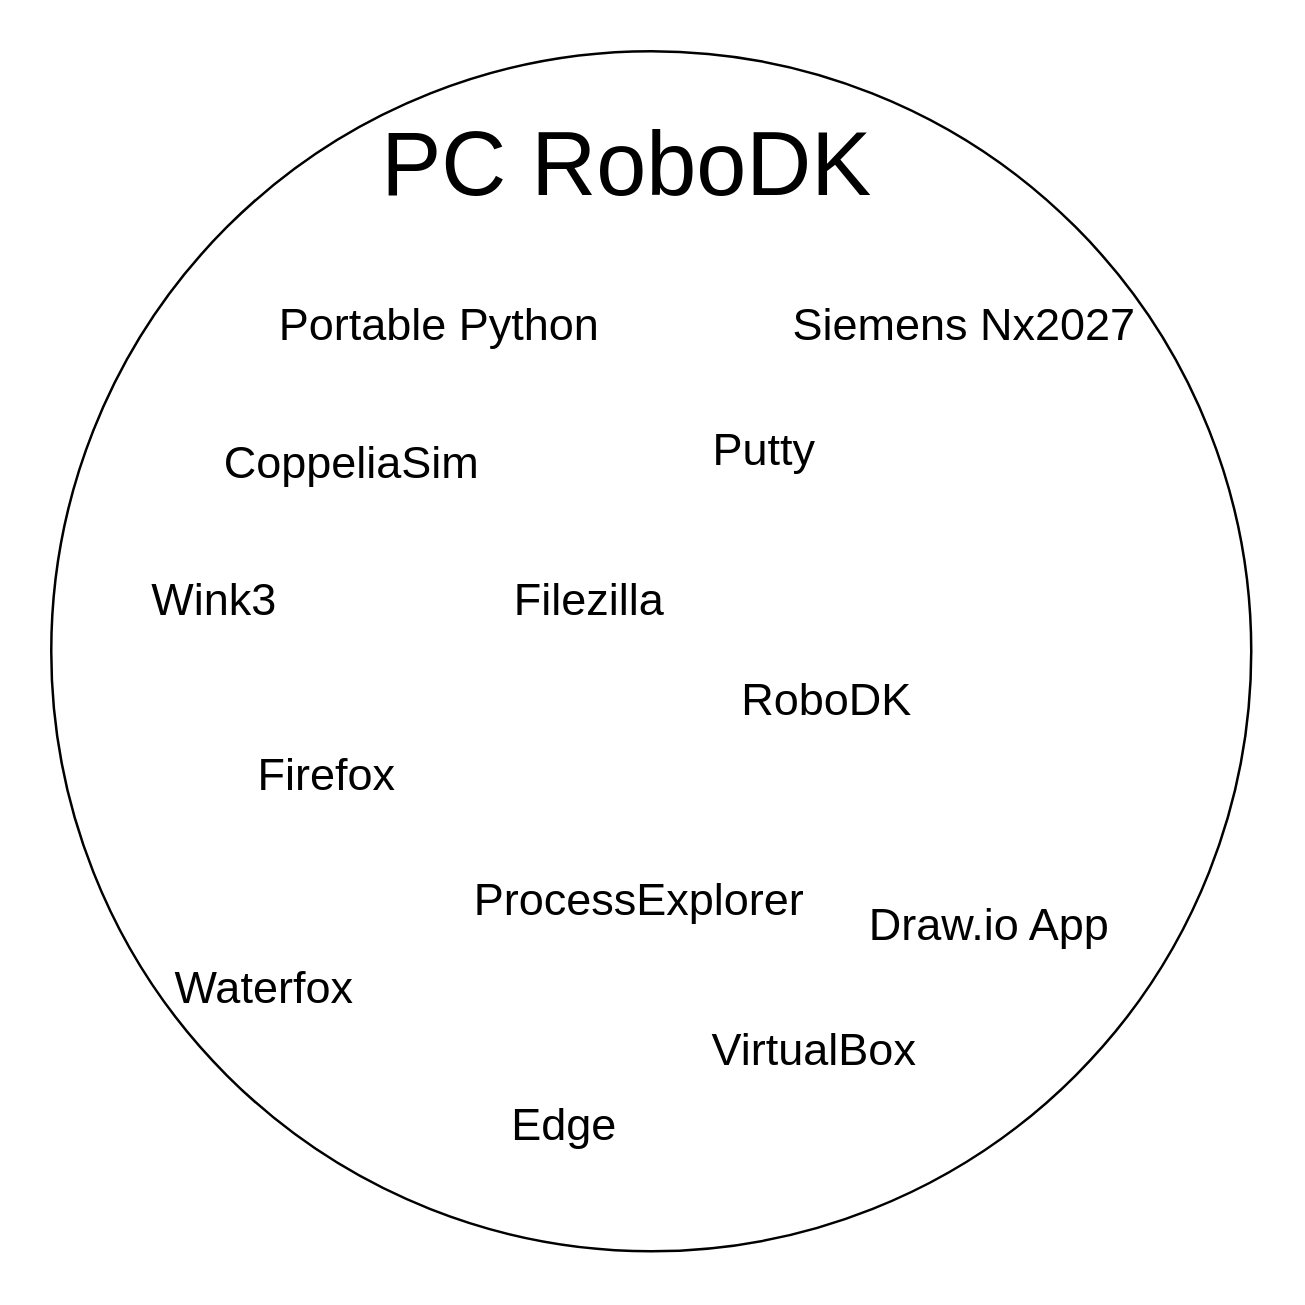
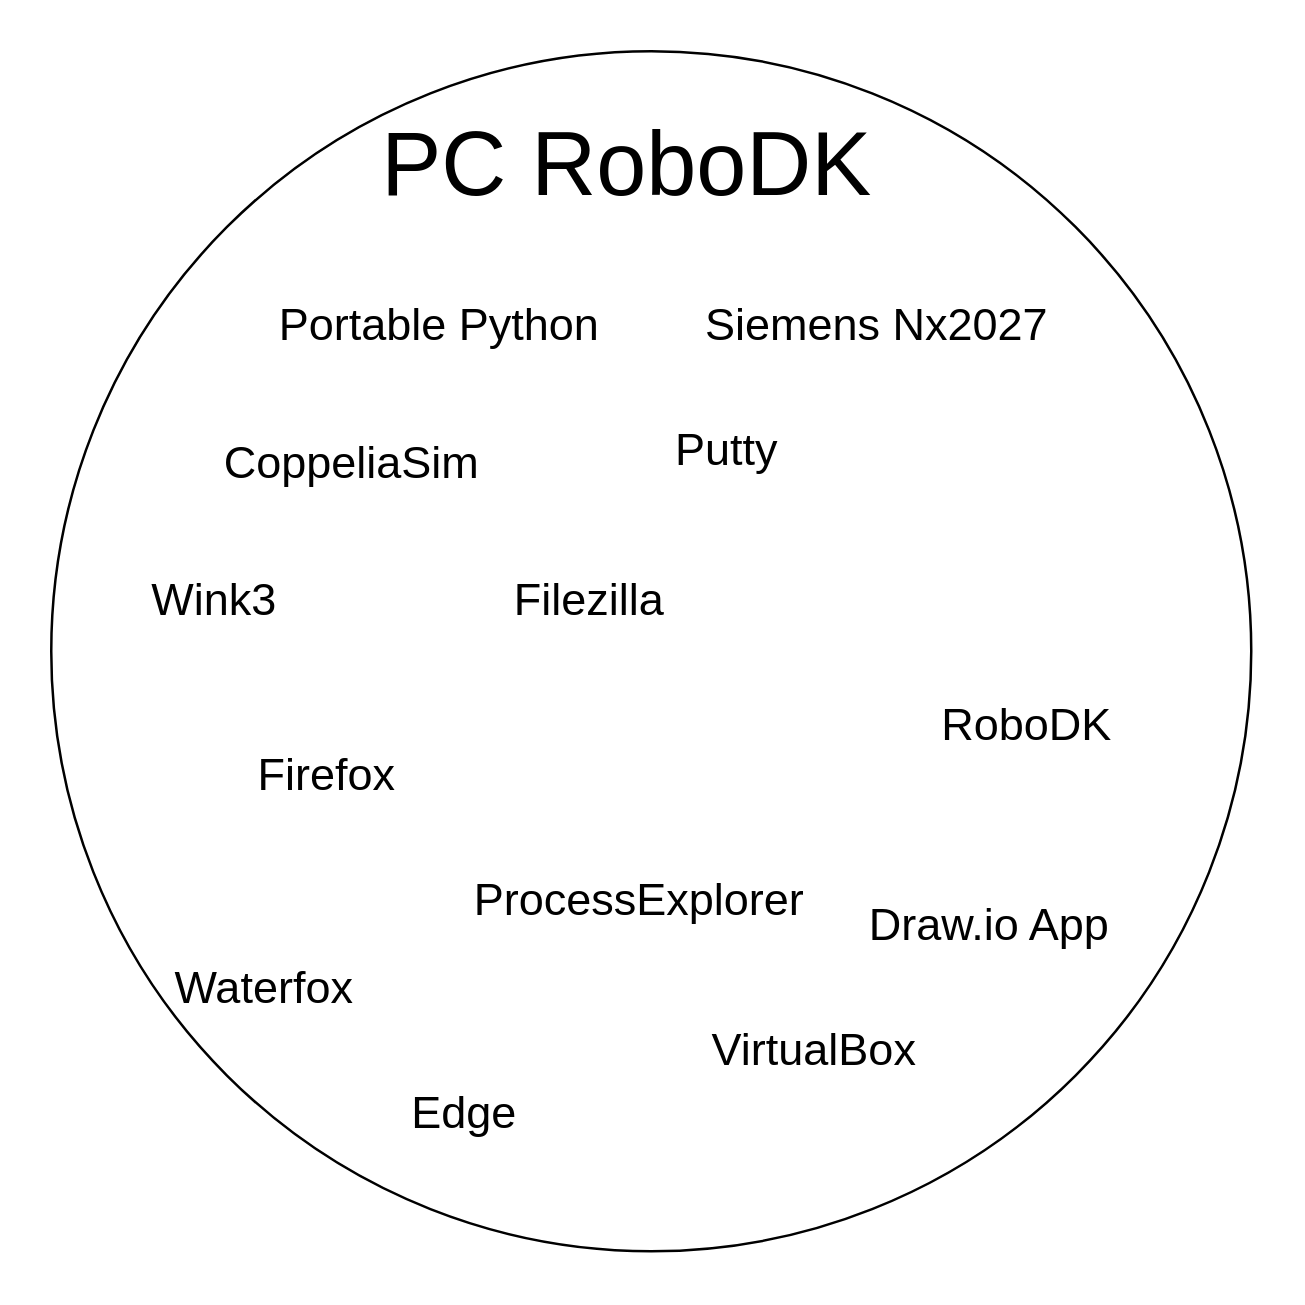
(964, 326) -> (876, 326)
(764, 451) -> (726, 451)
(826, 701) -> (1026, 726)
(564, 1126) -> (464, 1114)
